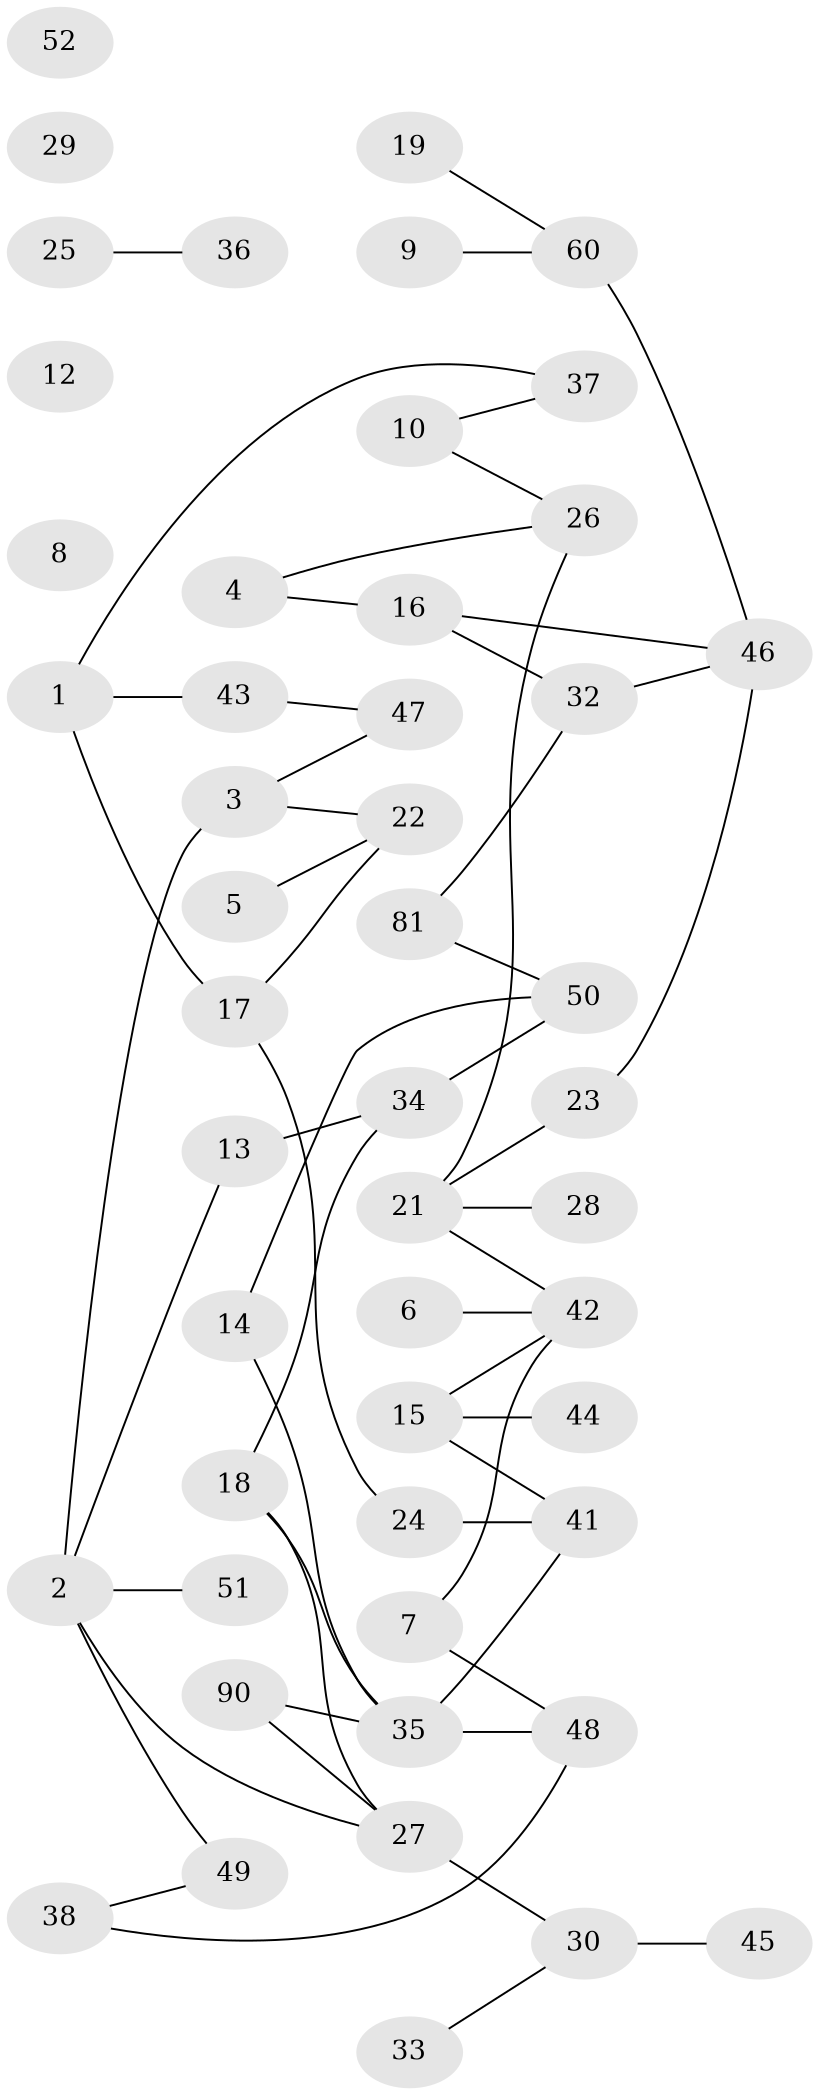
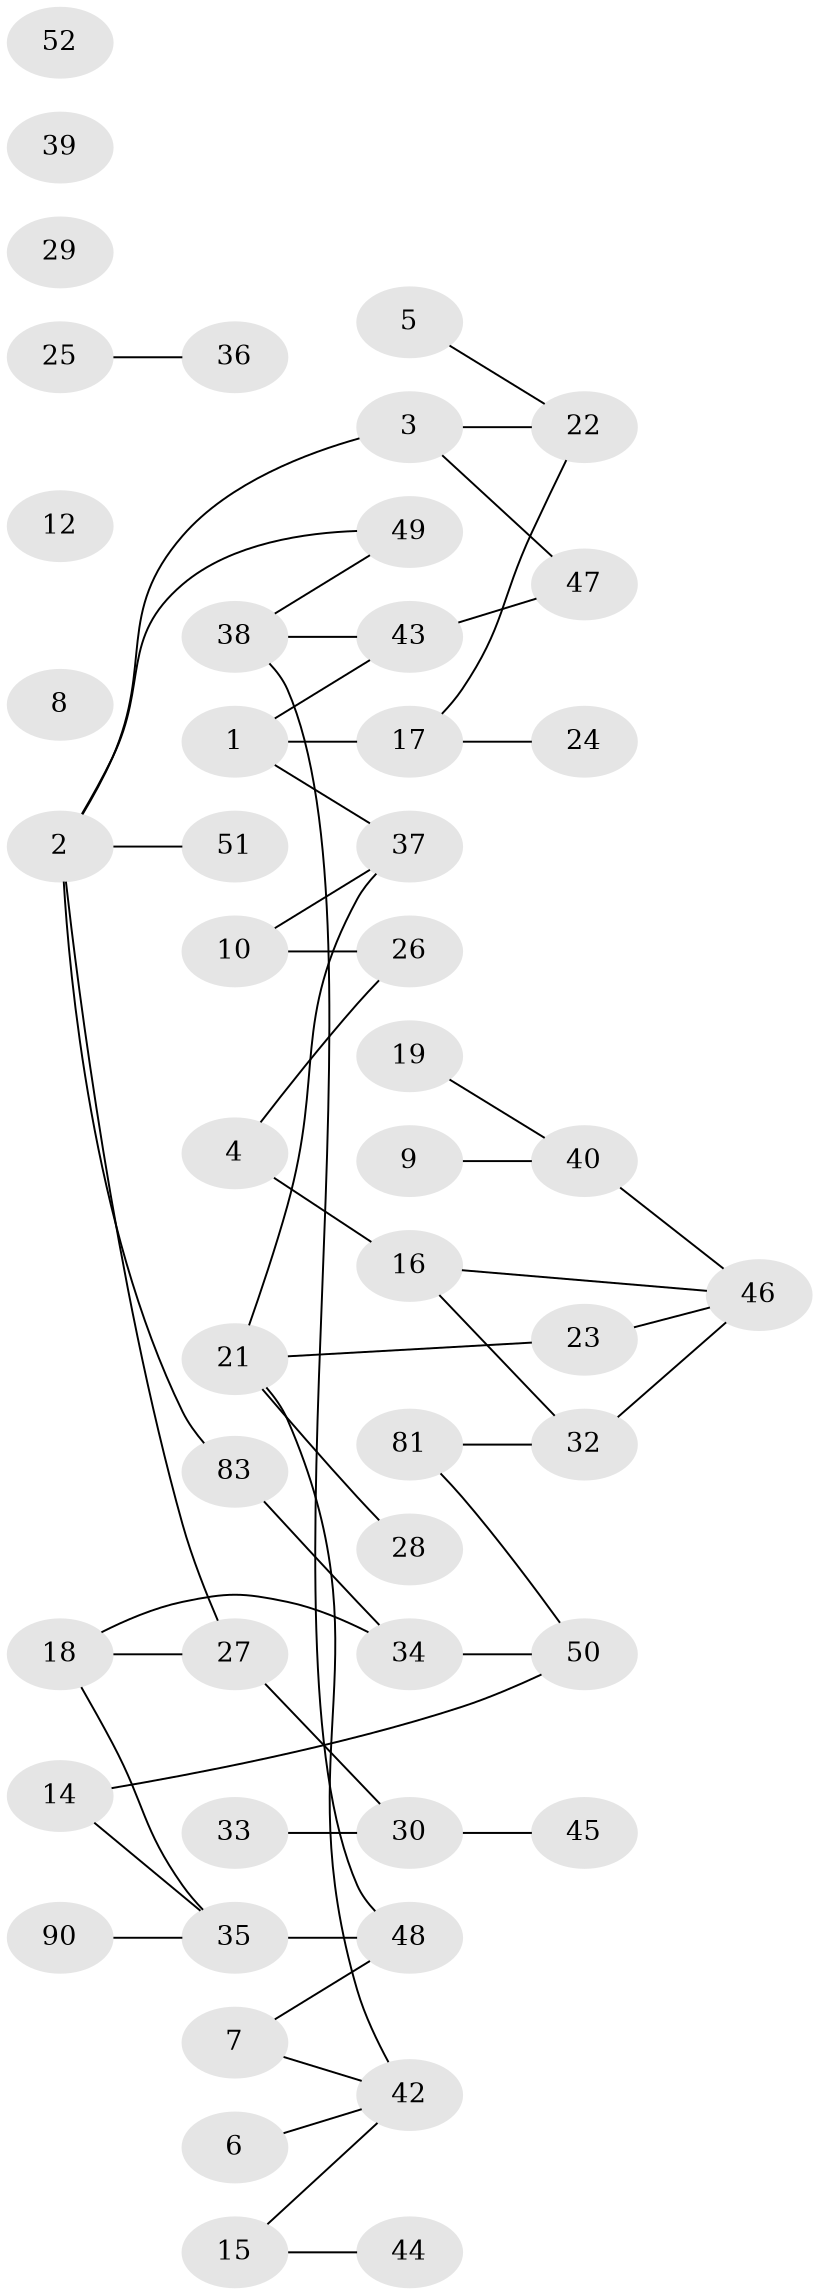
none -> (60, 148)
(584, 252) -> (584, 1161)
none -> (323, 637)
(511, 870) -> (307, 1096)
(235, 1151) -> (235, 1472)
(584, 1522) -> none
(322, 1766) -> none
